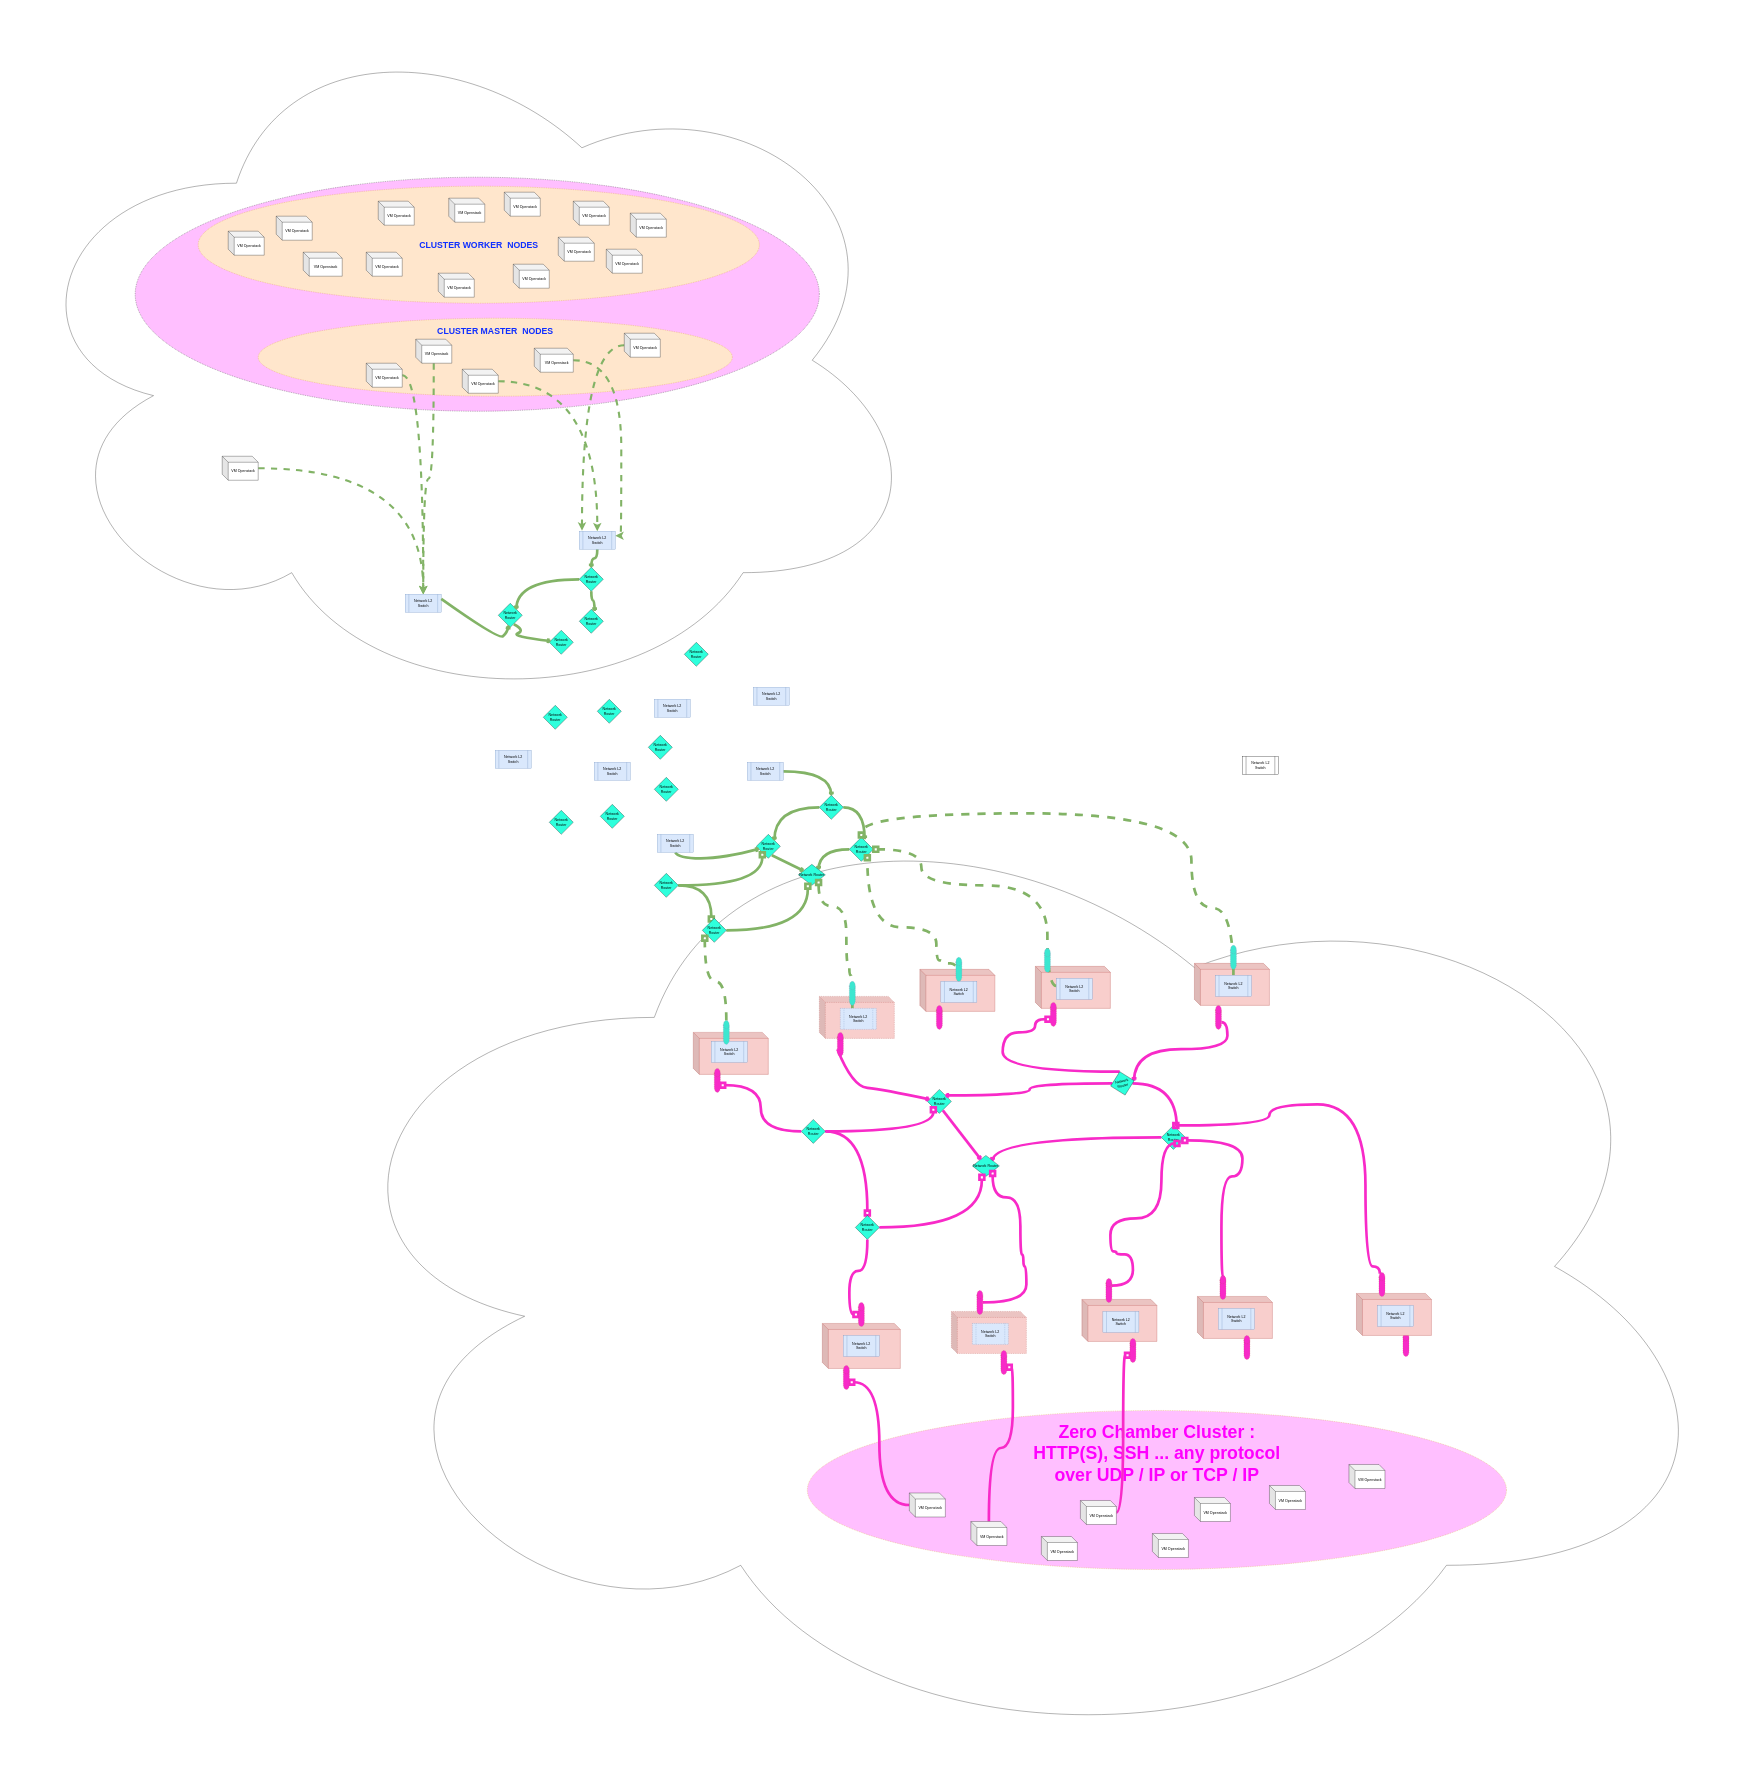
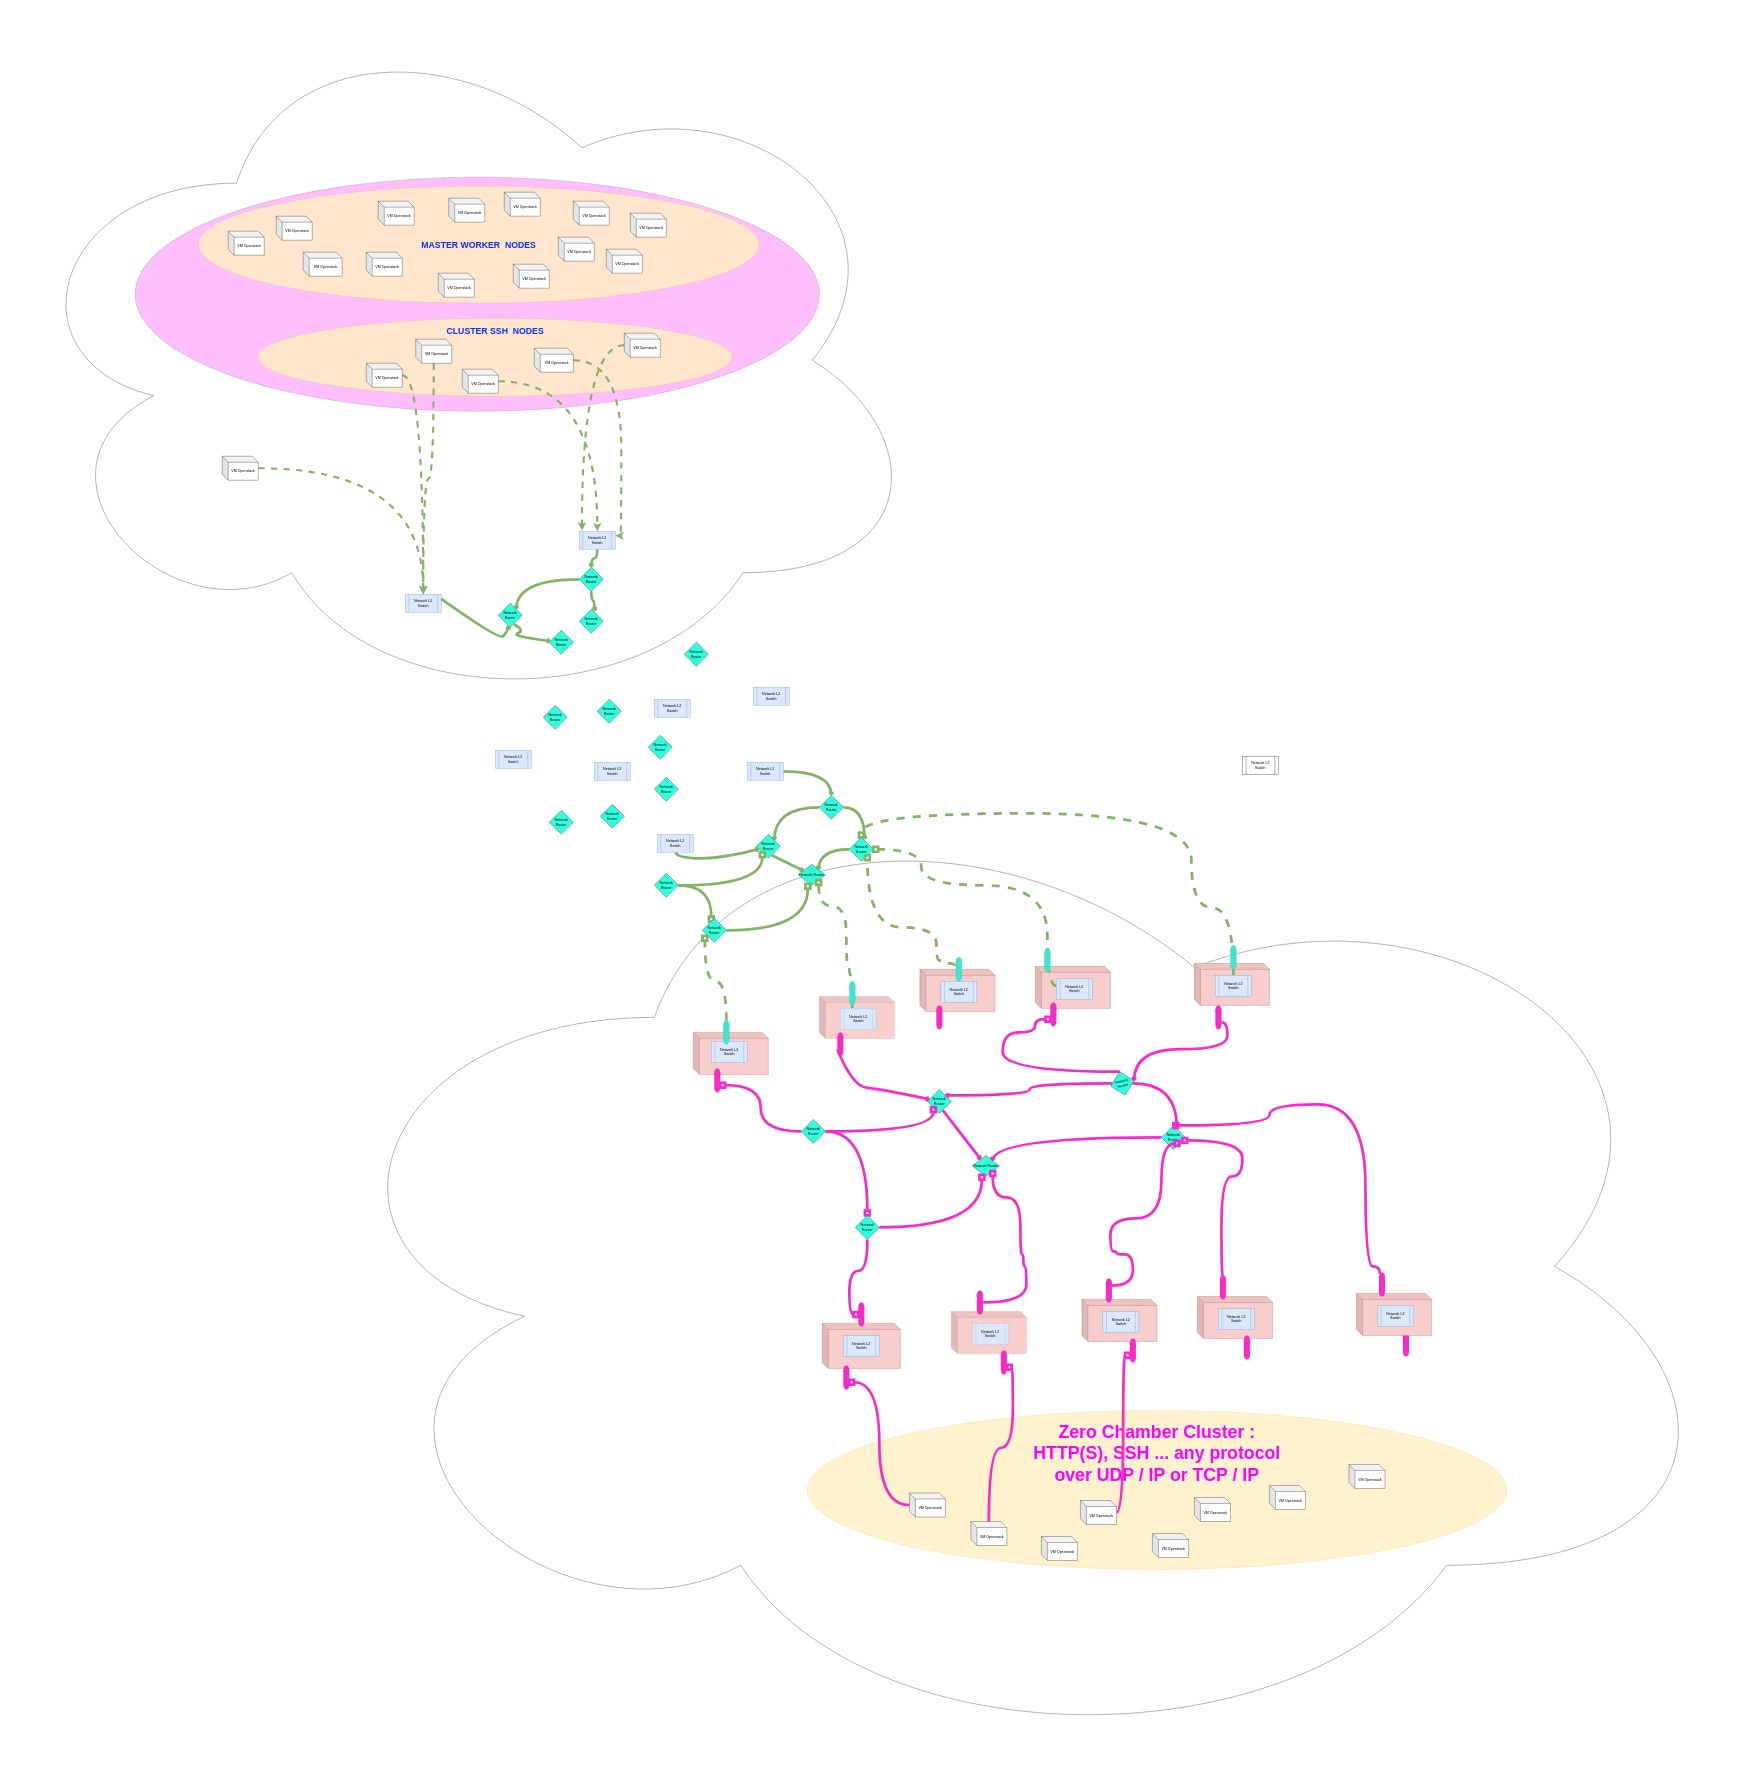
(479, 245) -> (479, 245)
(495, 357) -> (495, 357)
(1157, 1490) -> (1157, 1490)
